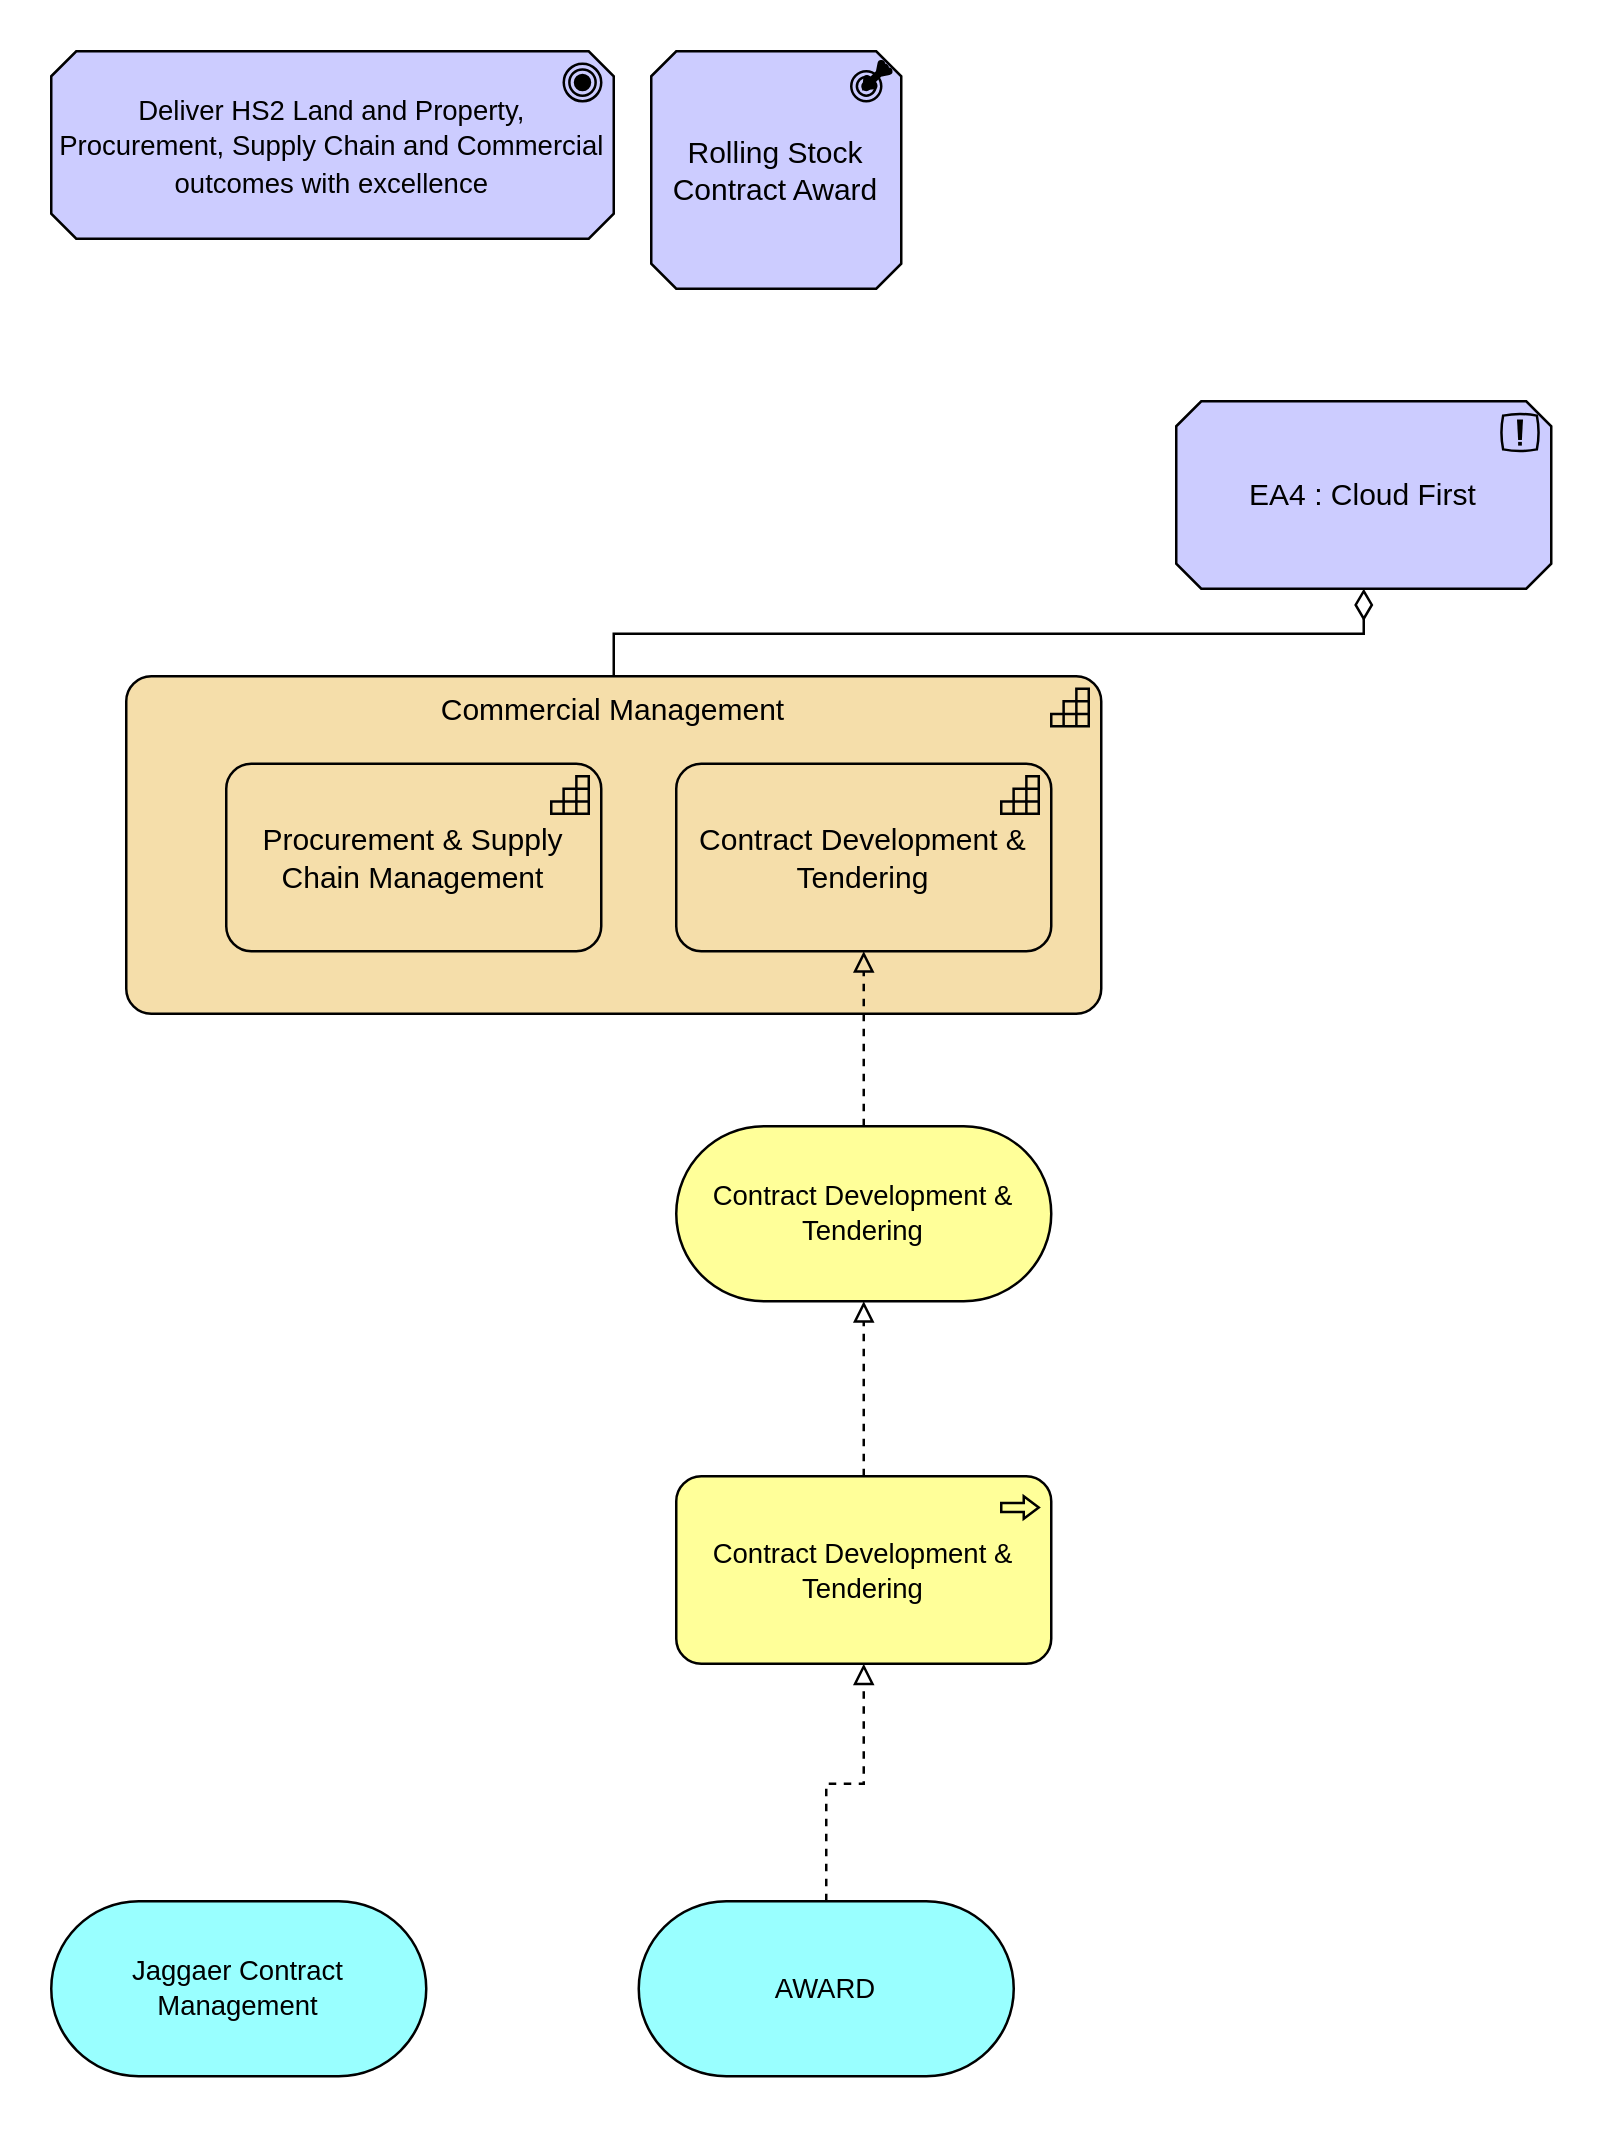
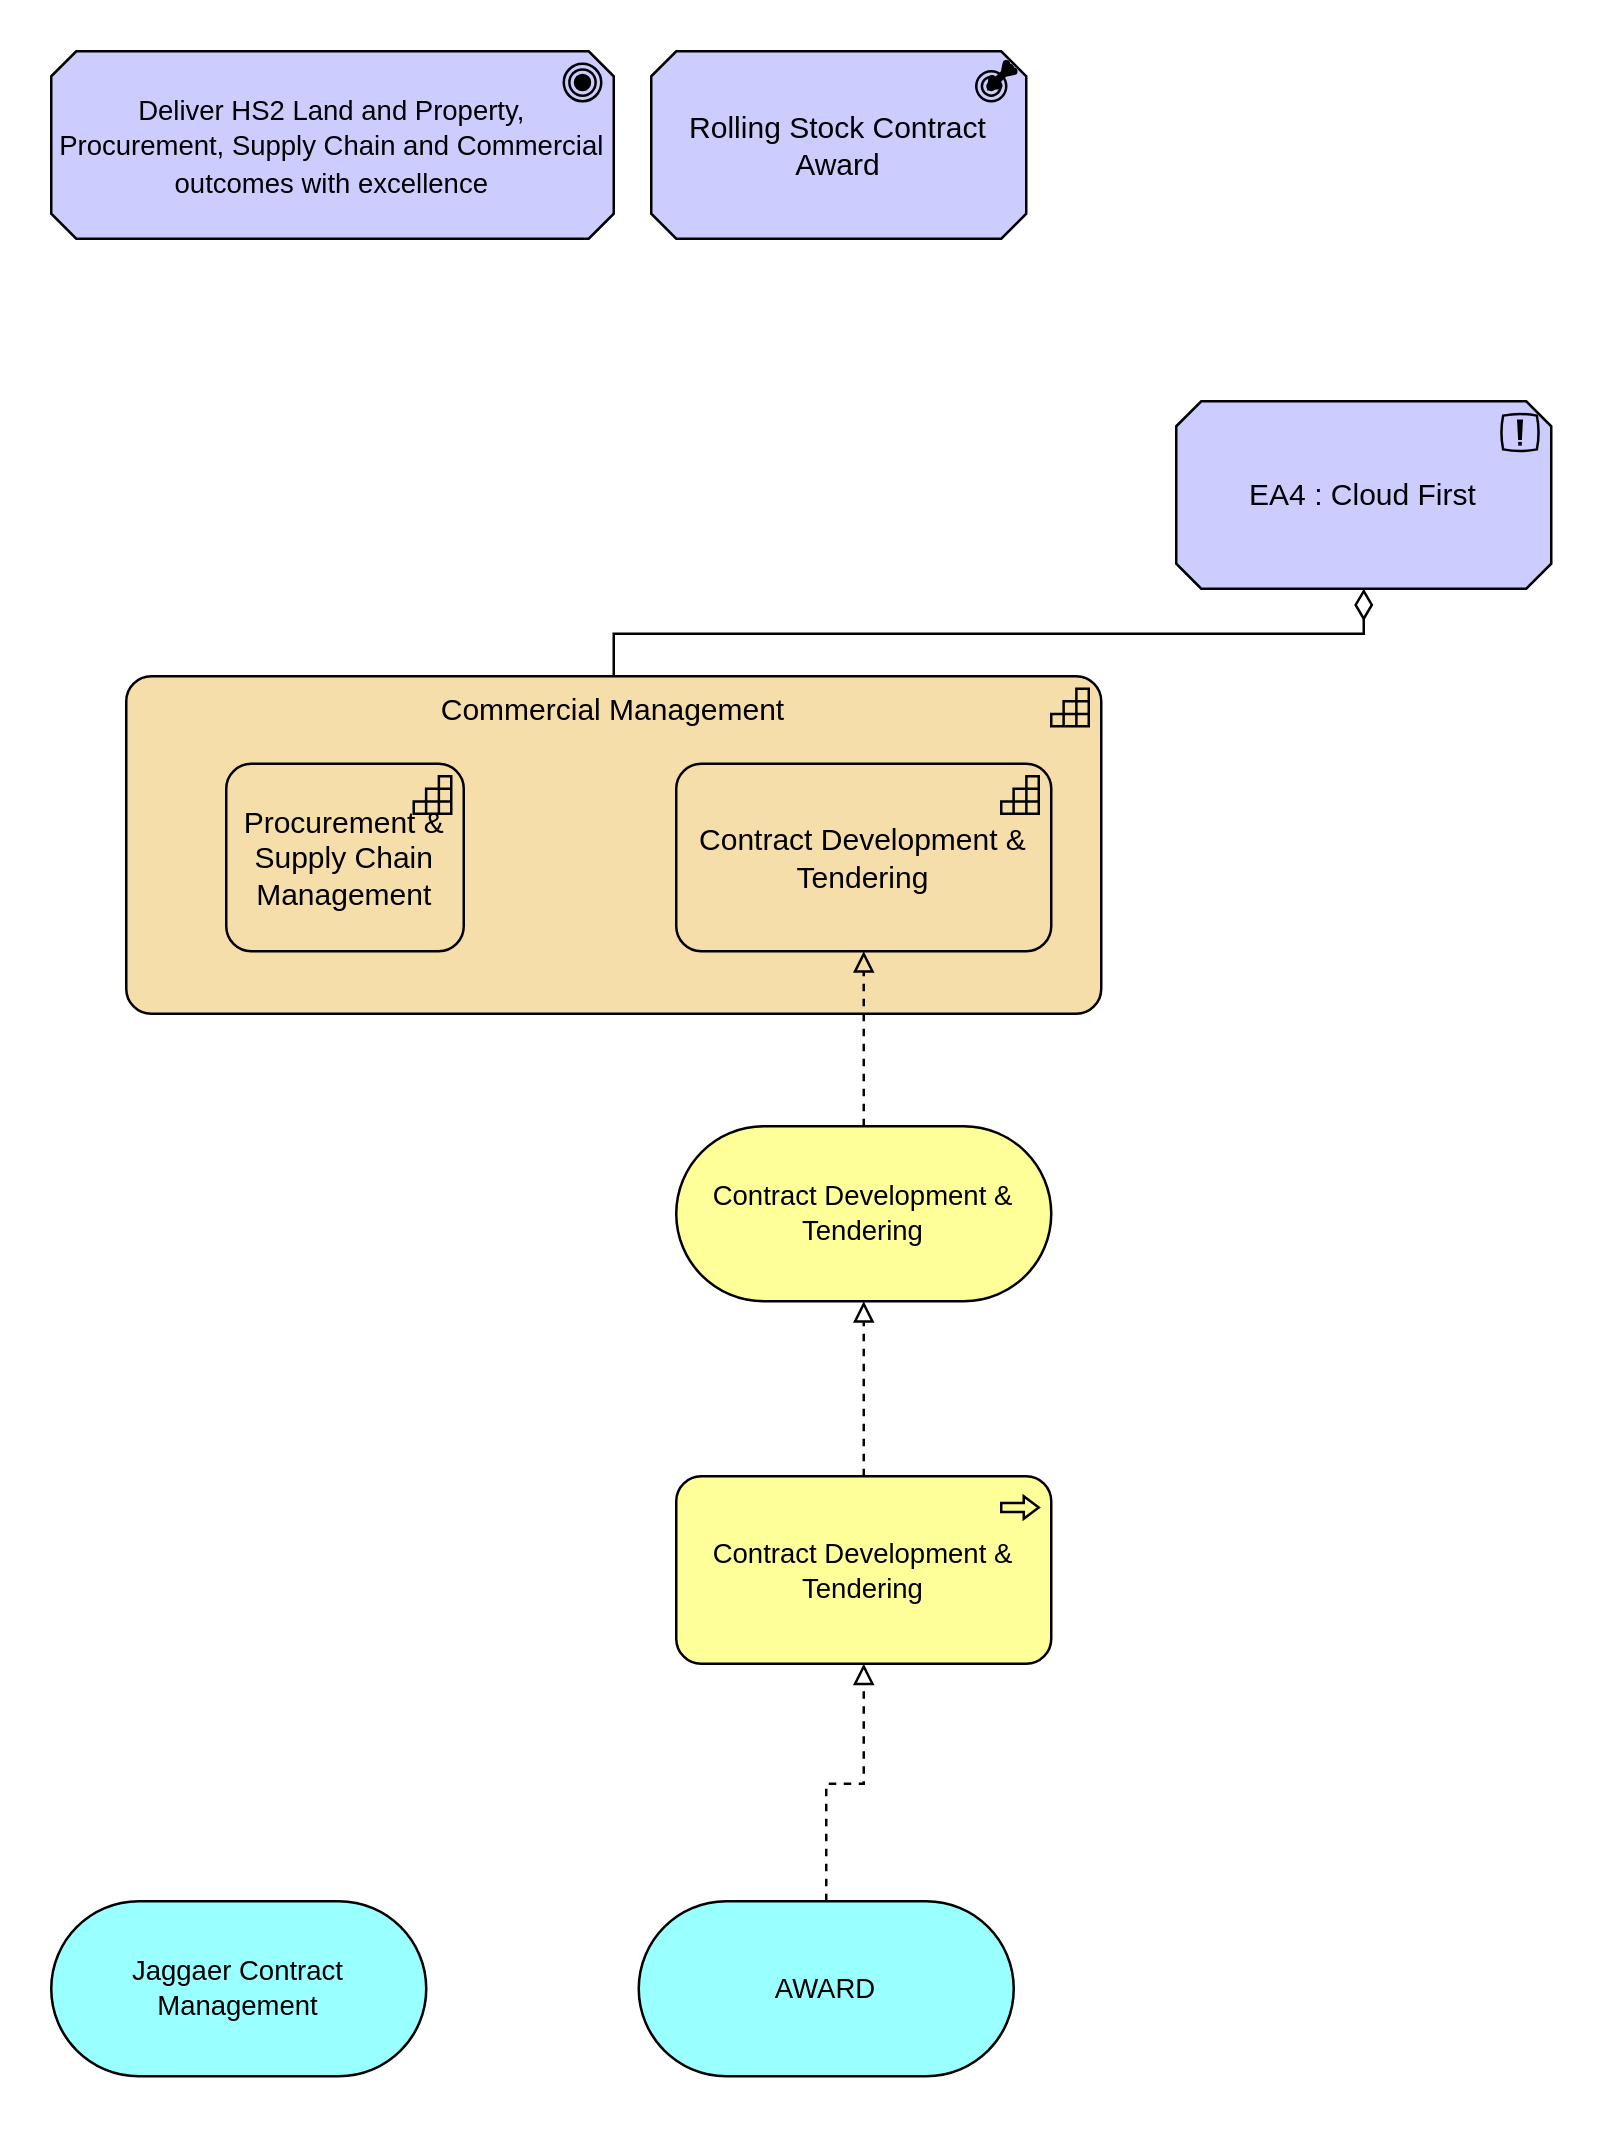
(776, 170) -> (839, 145)
(414, 858) -> (345, 858)
